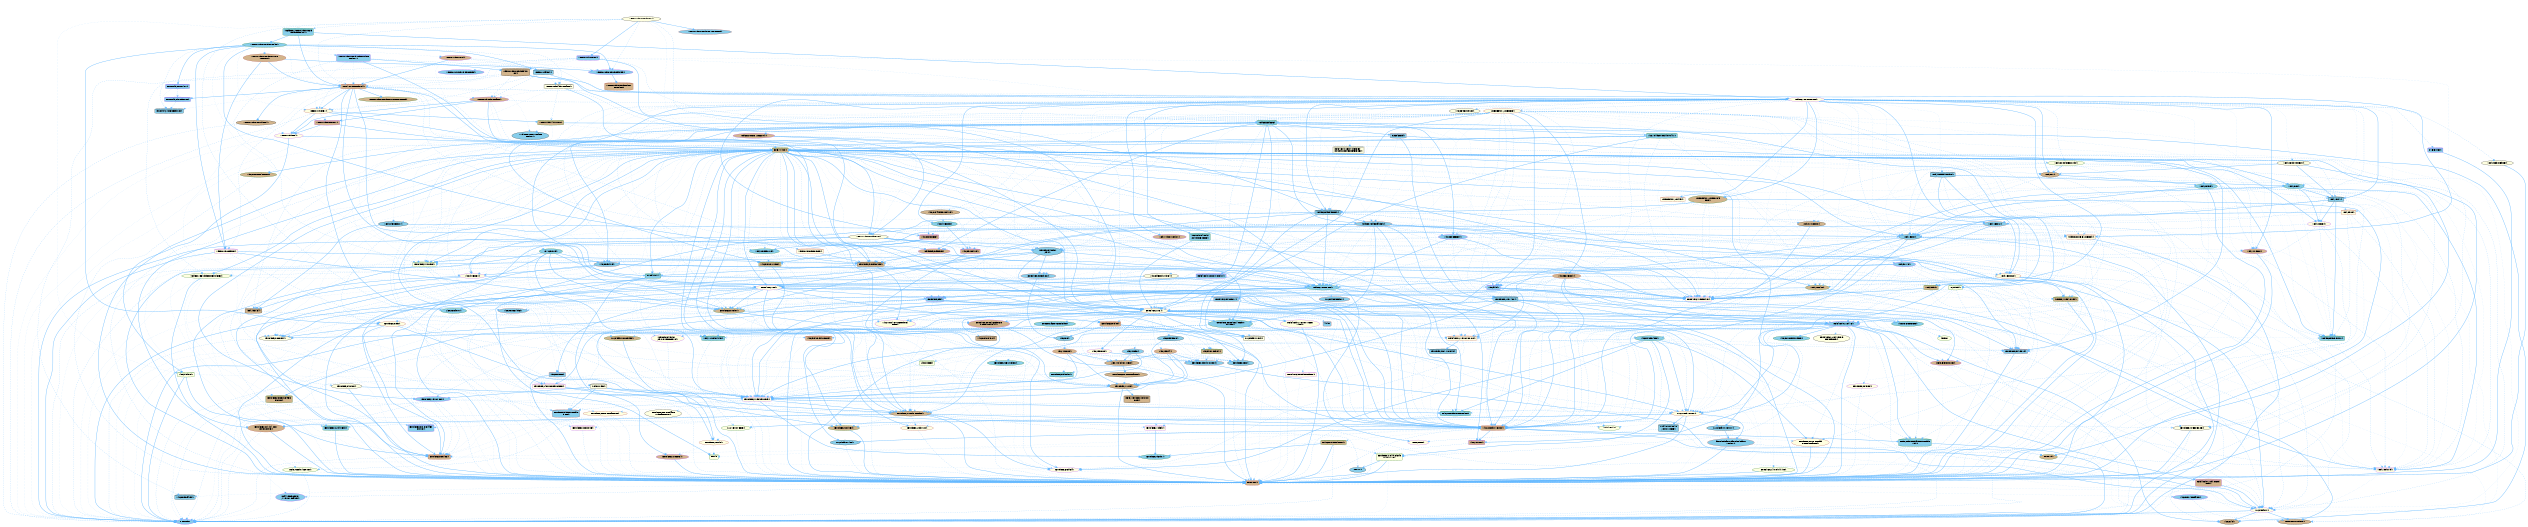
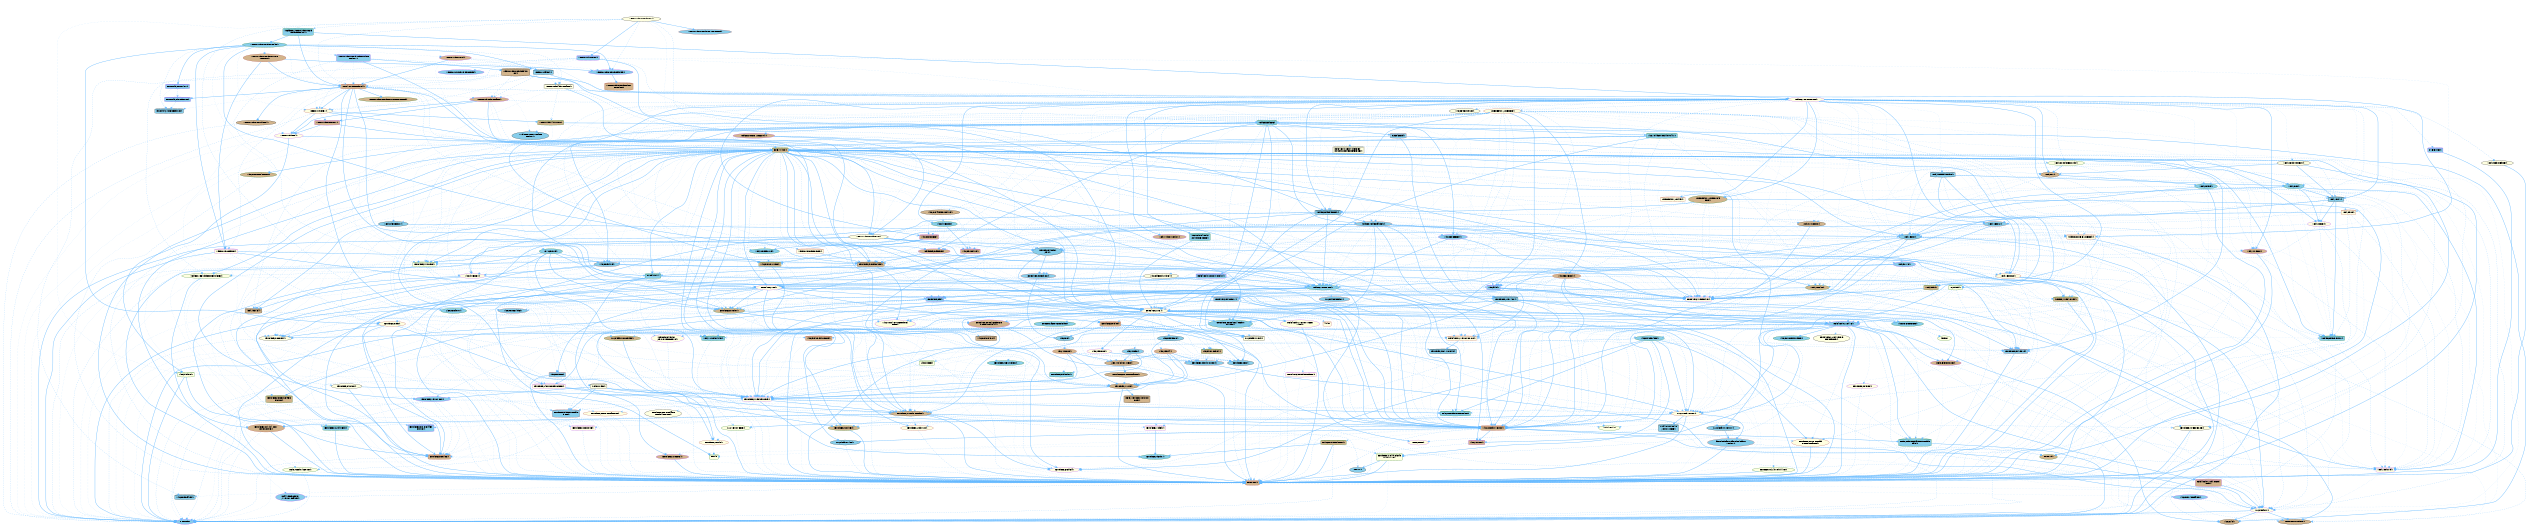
(1327, 324) -> (1327, 324)
(663, 414) -> (663, 414)
(1915, 443) -> (1915, 443)
(1774, 470) -> (1774, 470)
